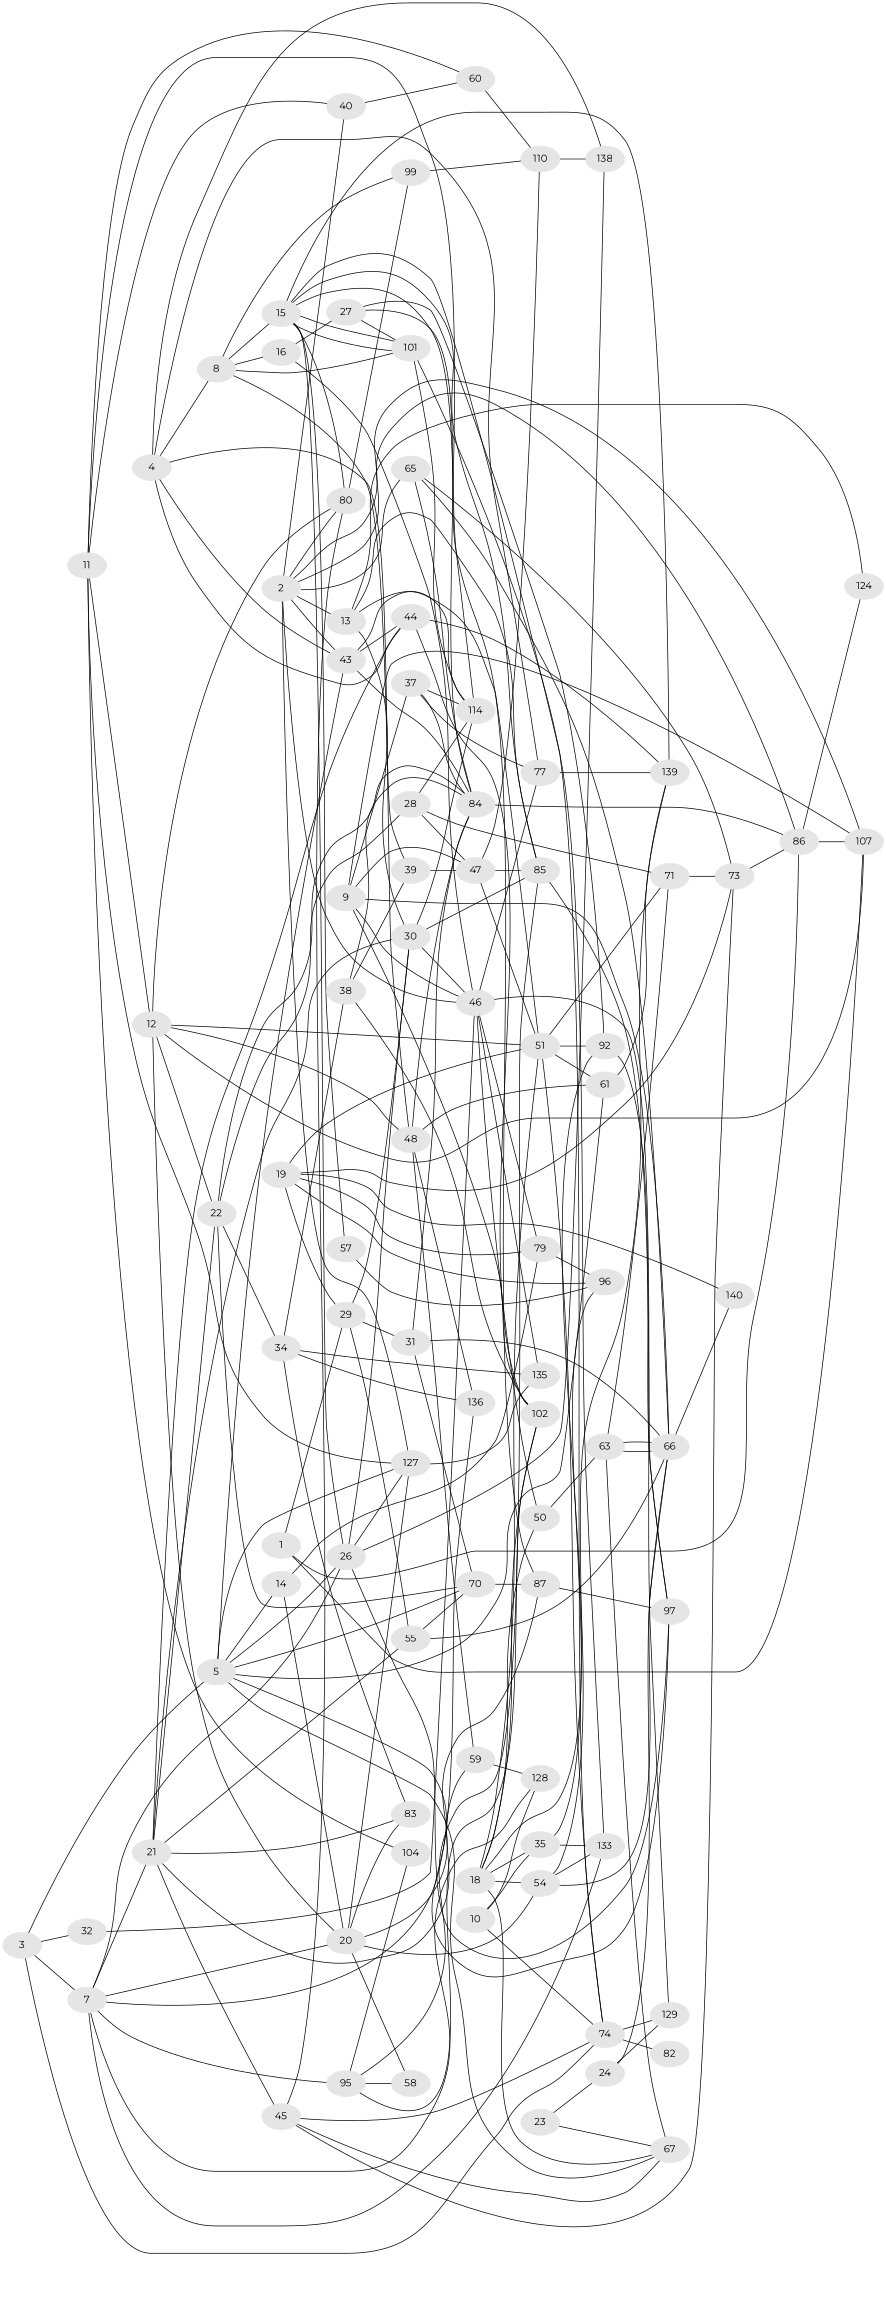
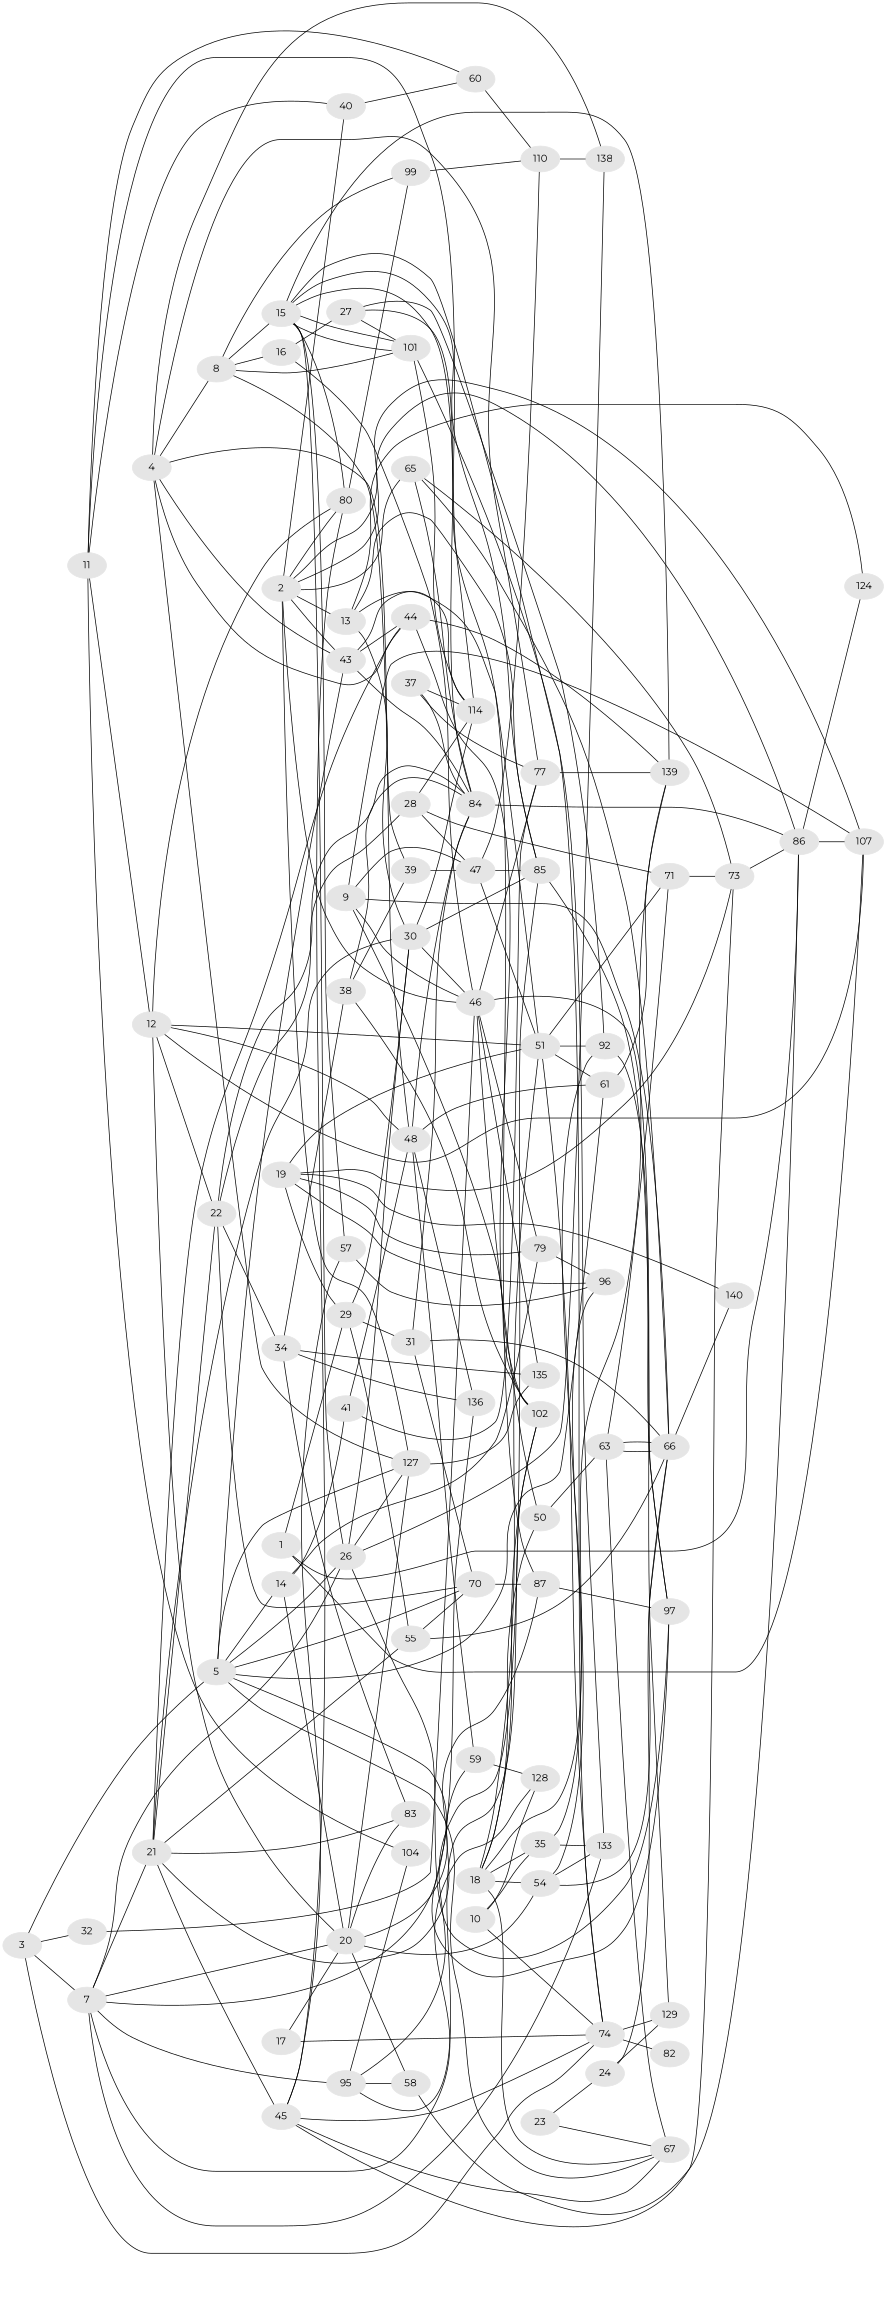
(392, 743) -> none
(140, 1077) -> (214, 1006)
none -> (346, 1409)
none -> (765, 1680)
none -> (312, 1703)
none -> (281, 2042)
